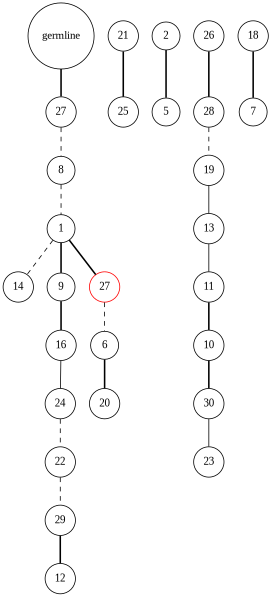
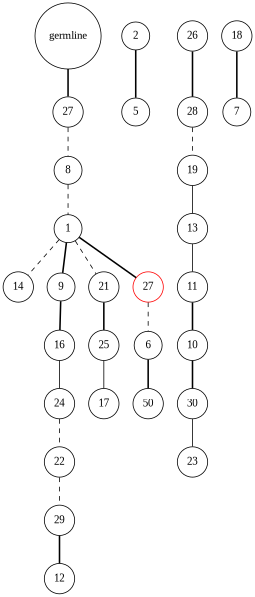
none -> (86, 257)
none -> (104, 404)
(105, 404) -> (148, 404)
